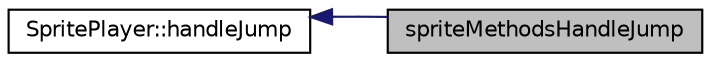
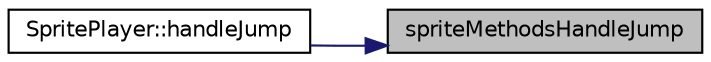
(360, 17) -> (338, 46)
